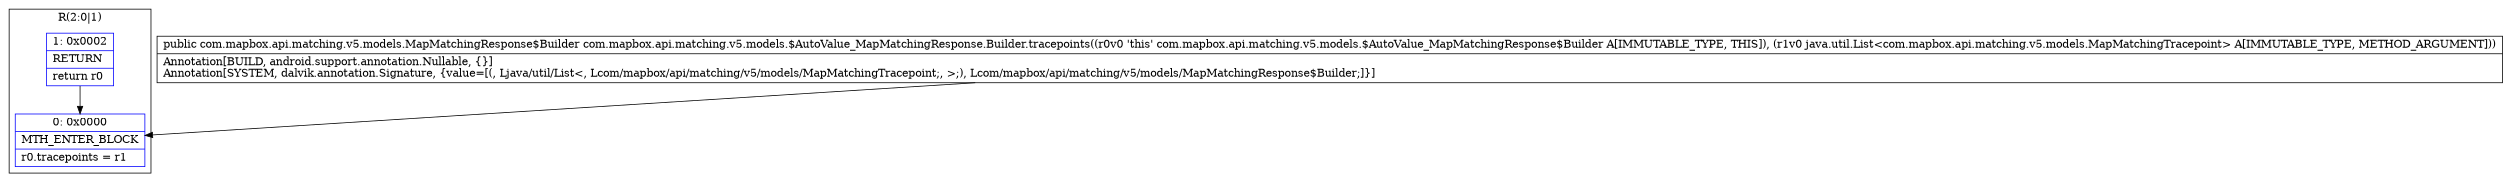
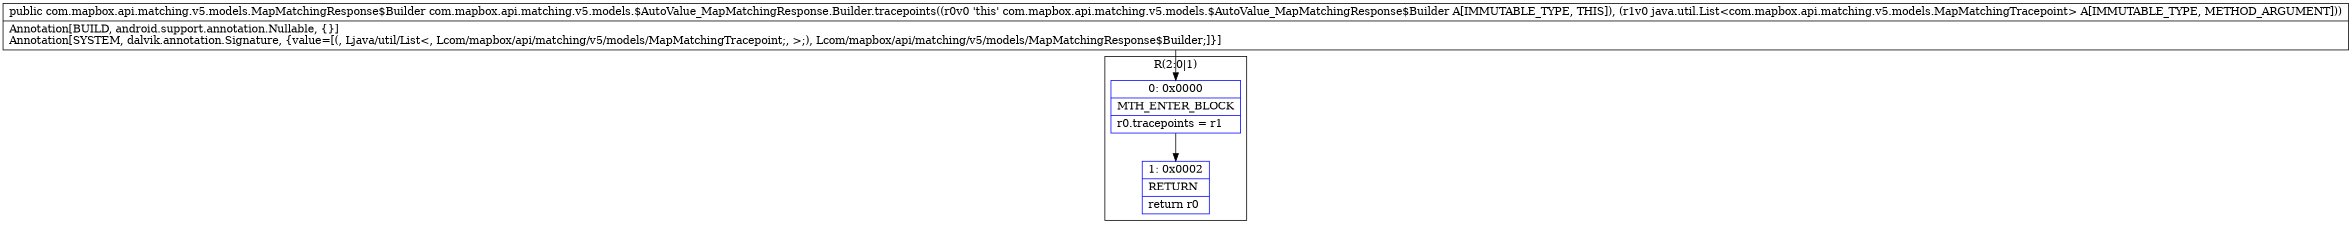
(80, 96) -> (1176, 143)
